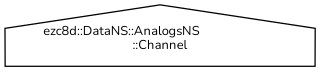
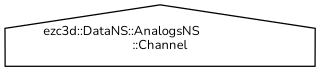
(160, 39) -> (160, 39)
